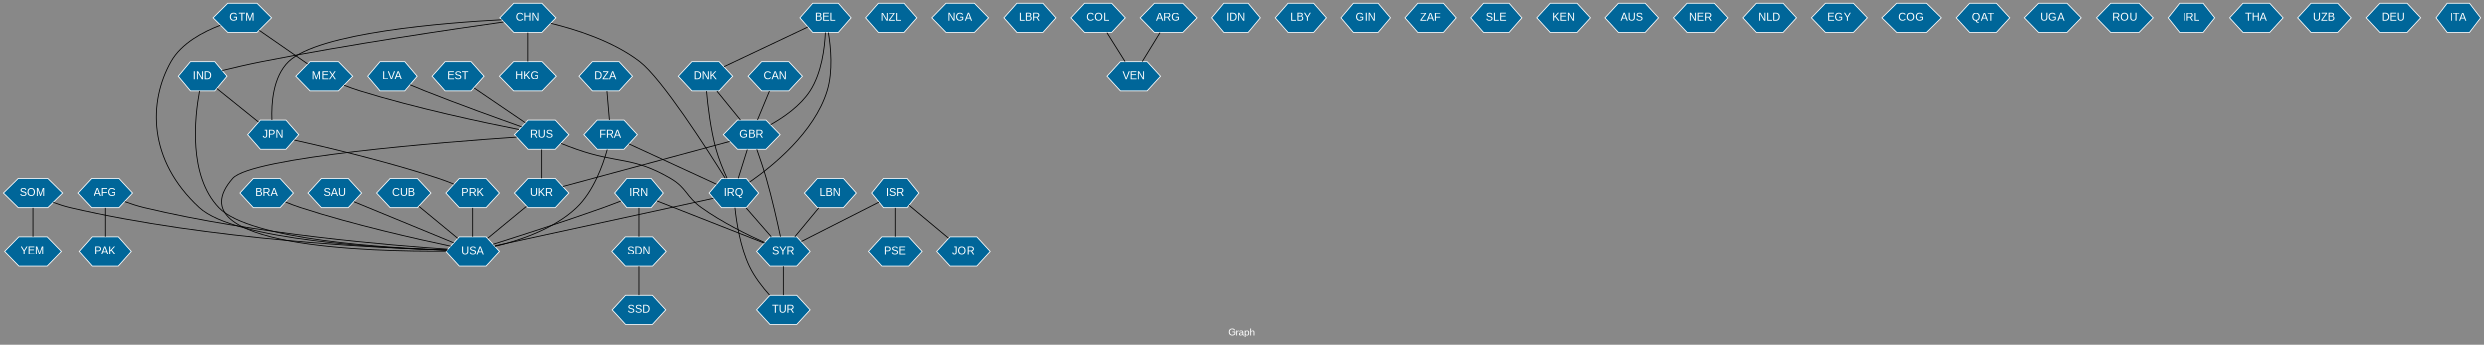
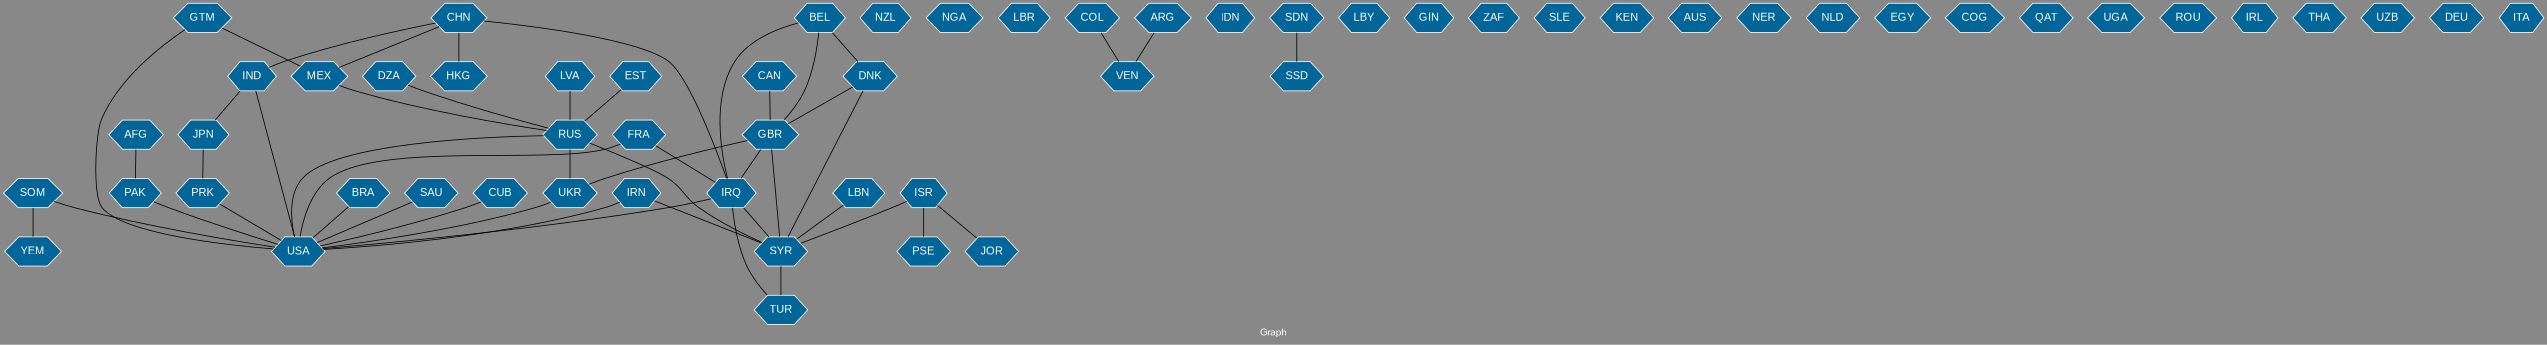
(362, 35) -> (389, 47)
(608, 106) -> (478, 108)
(713, 136) -> (826, 164)
(212, 222) -> (215, 224)
(639, 222) -> none
